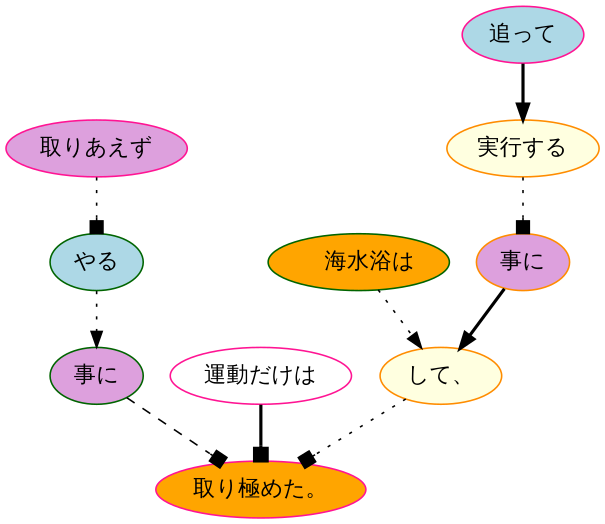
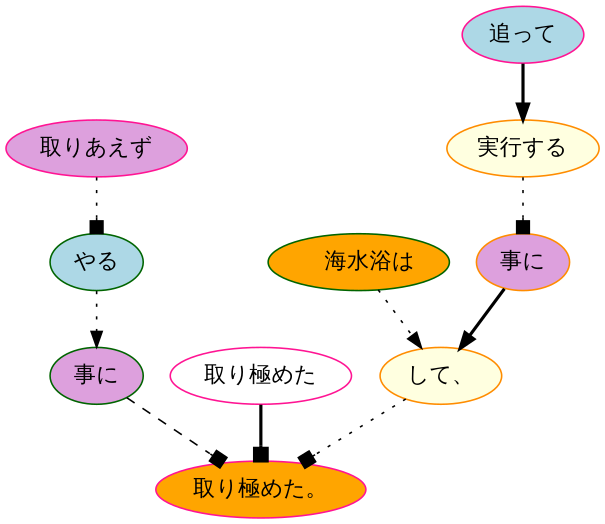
(261, 376) -> (261, 376)
